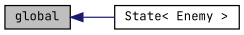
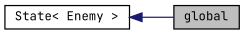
(99, 17) -> (158, 17)
